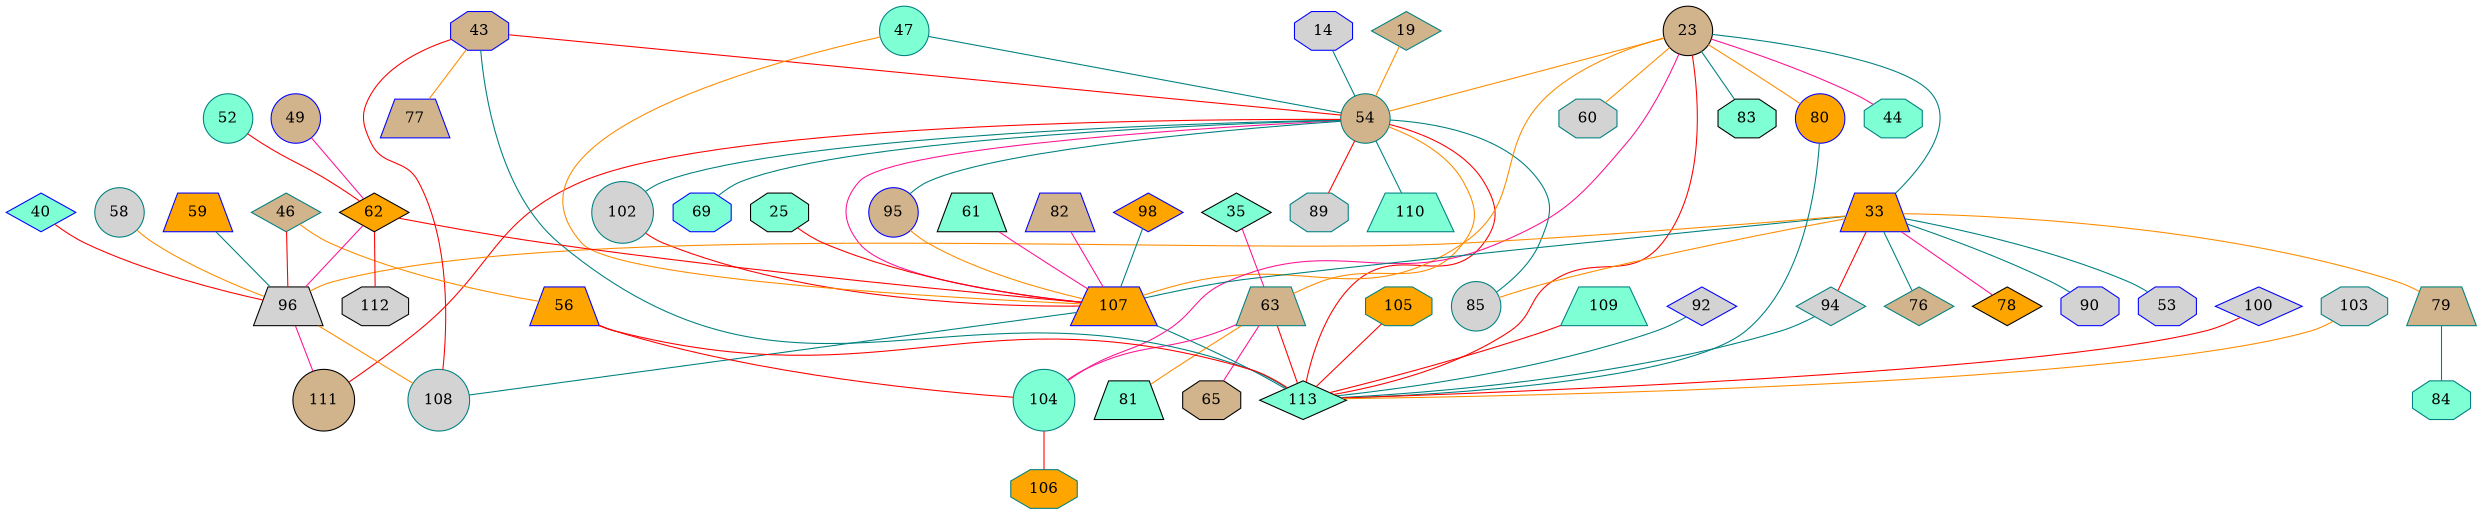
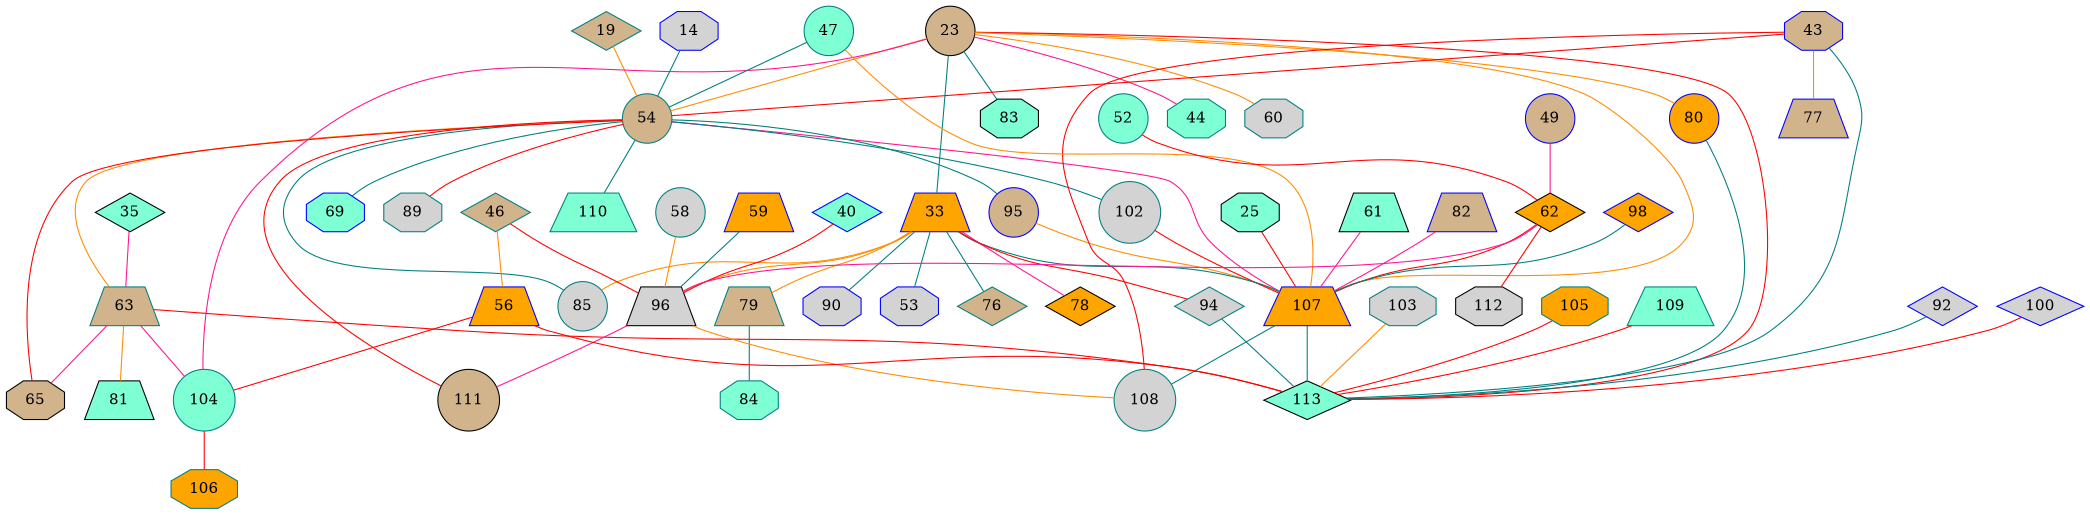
(1492, 228) -> (72, 181)
